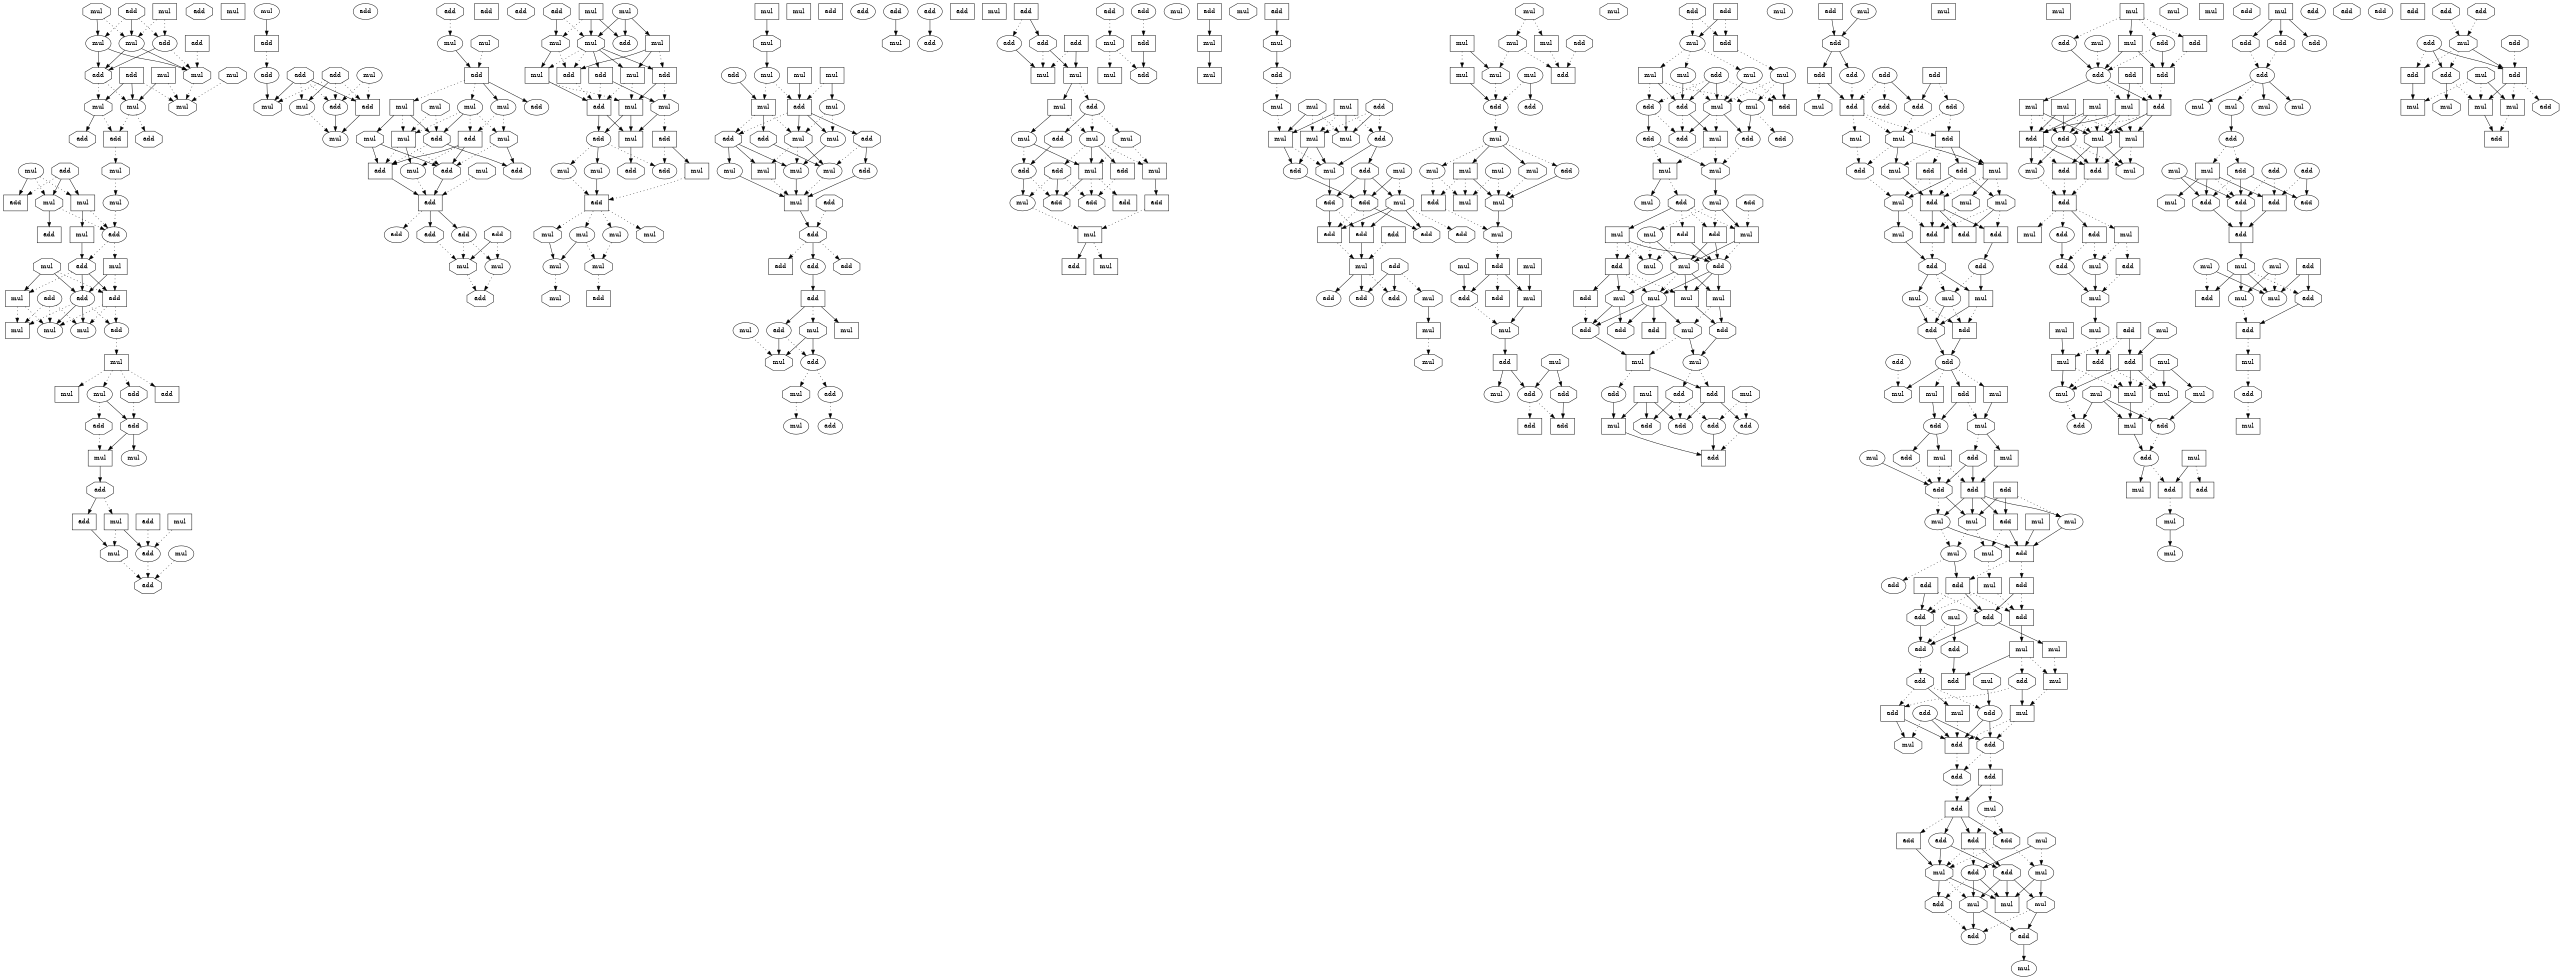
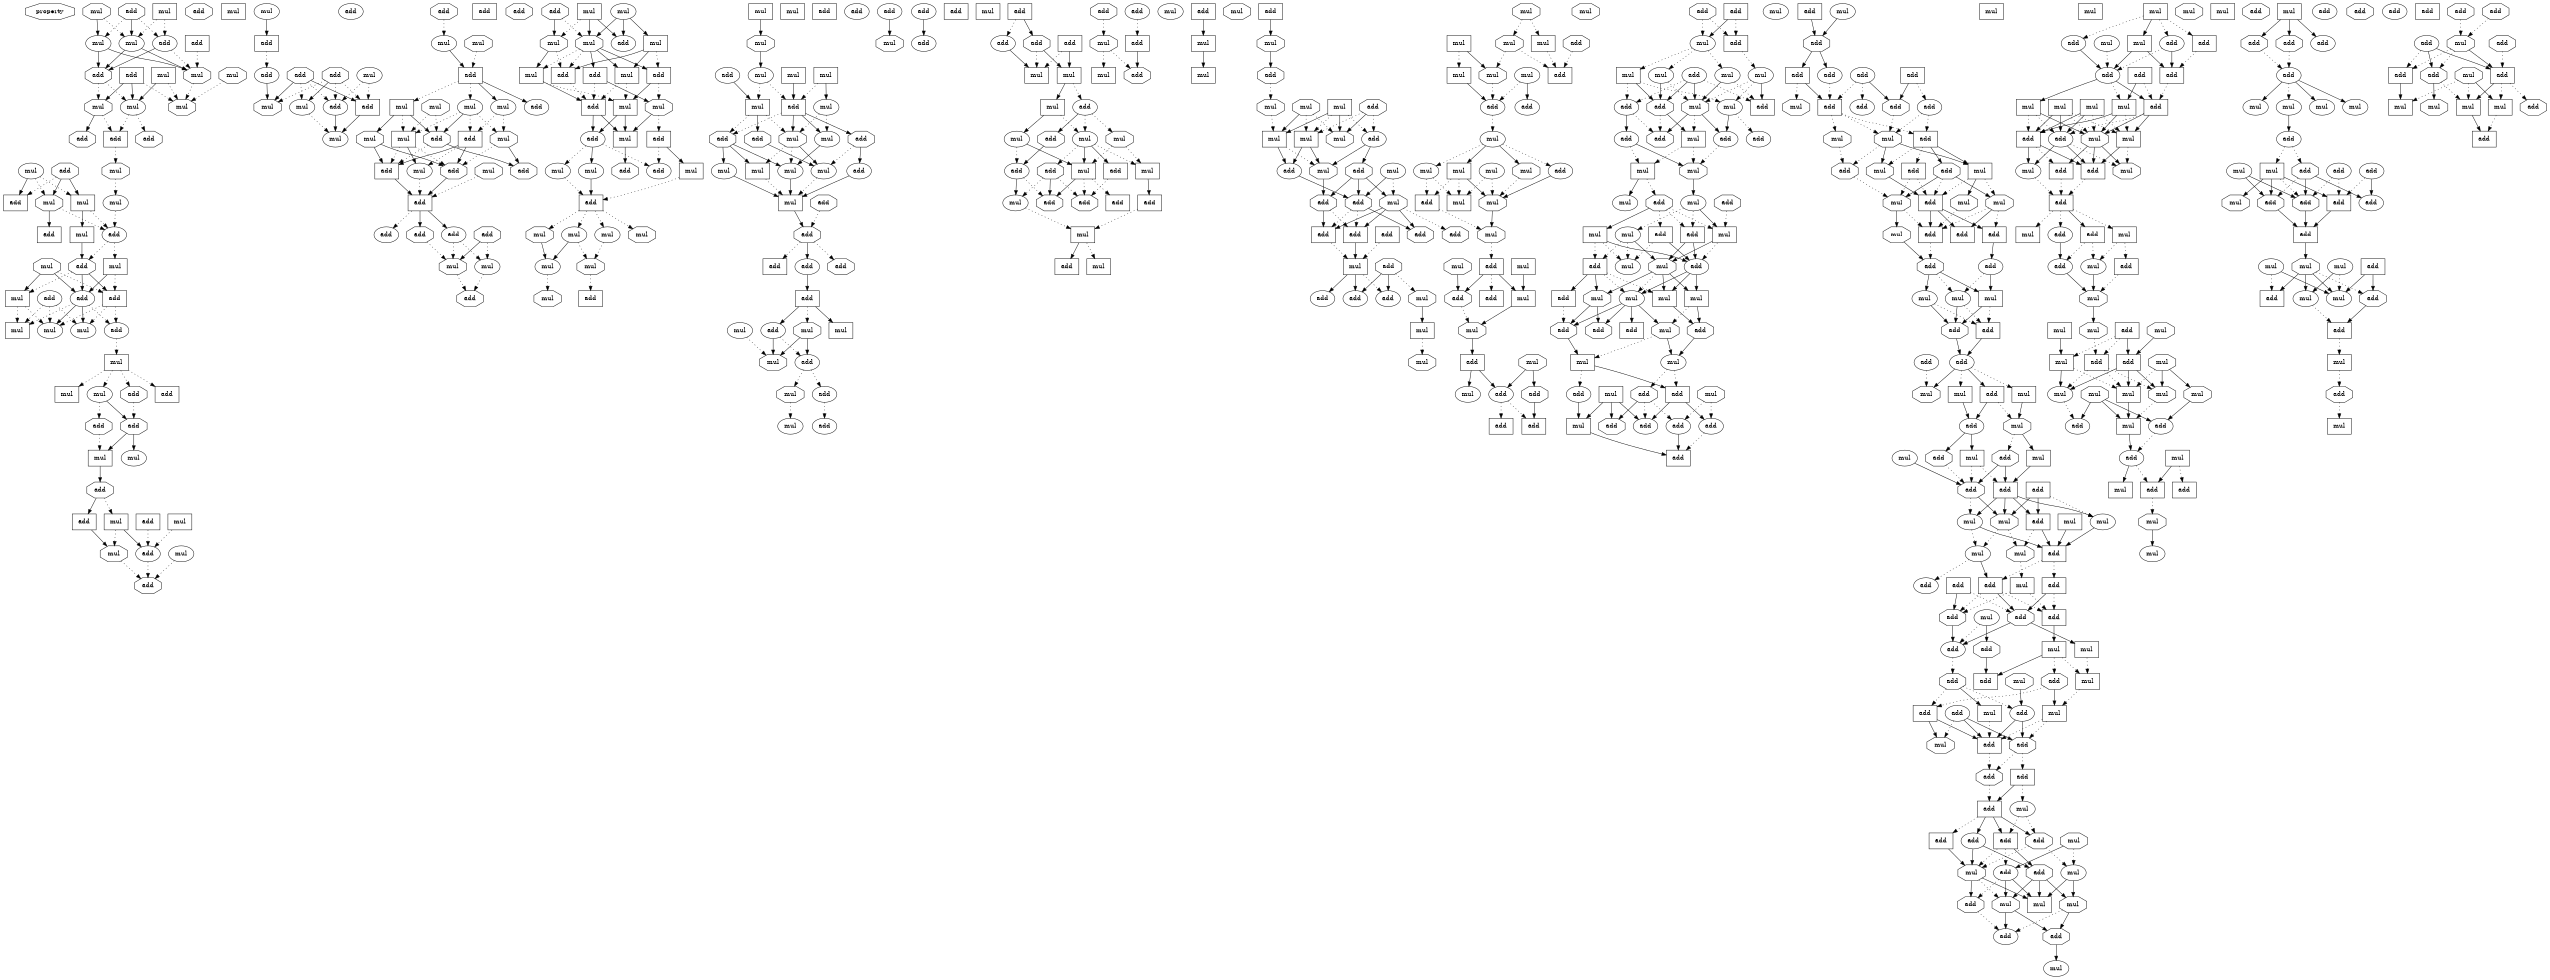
none -> (50, 12)
